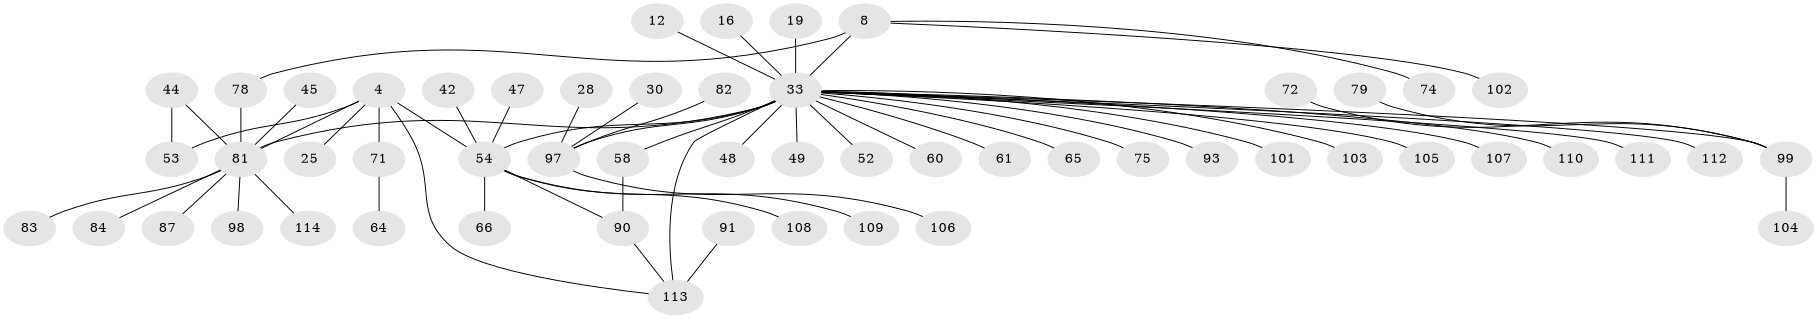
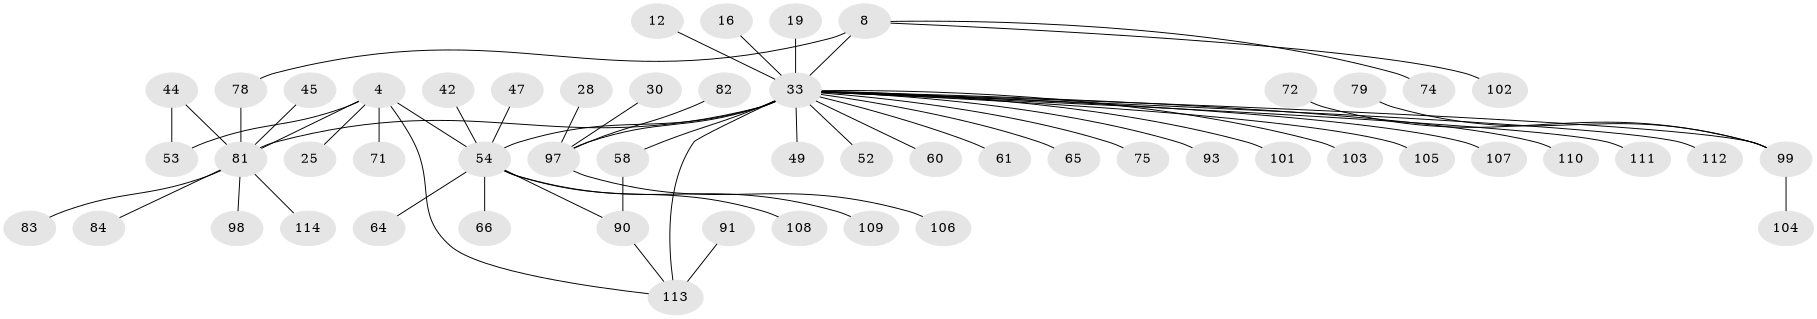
(728, 159) -> none
(379, 194) -> (433, 193)
(168, 228) -> none
